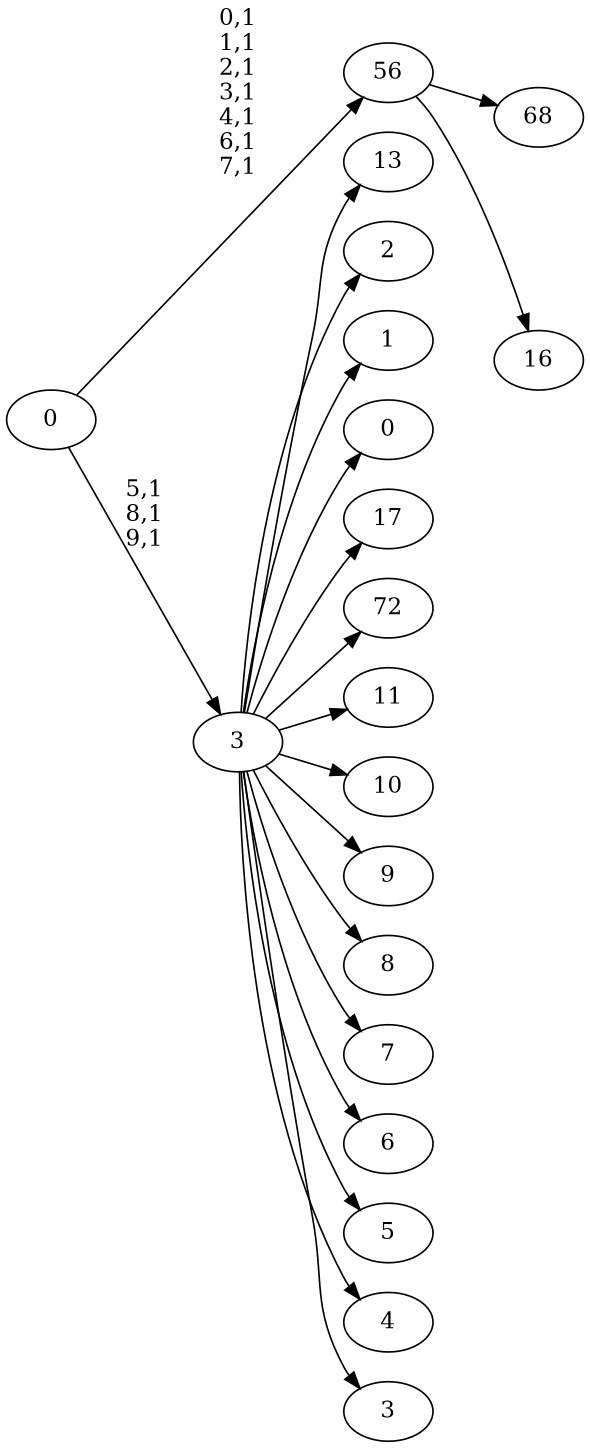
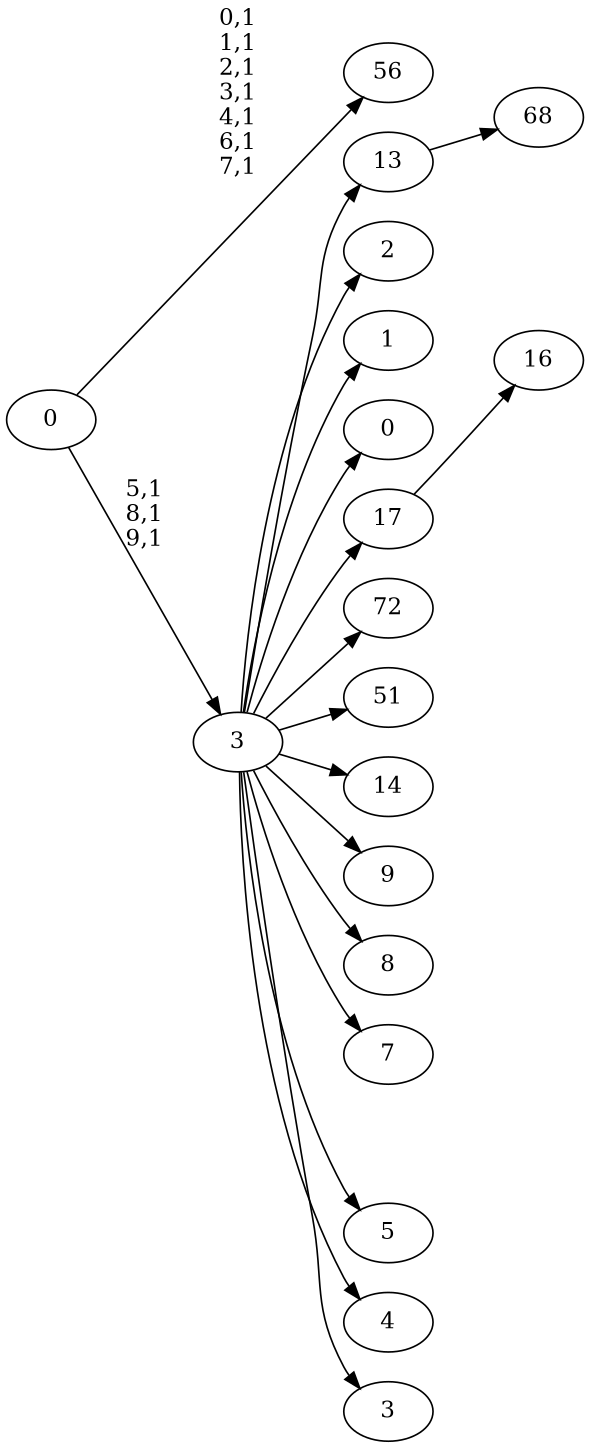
(456, 93) -> (456, 142)
(479, 201) -> (459, 446)
(388, 697) -> (388, 697)
(388, 787) -> (388, 787)
(388, 1144) -> none
